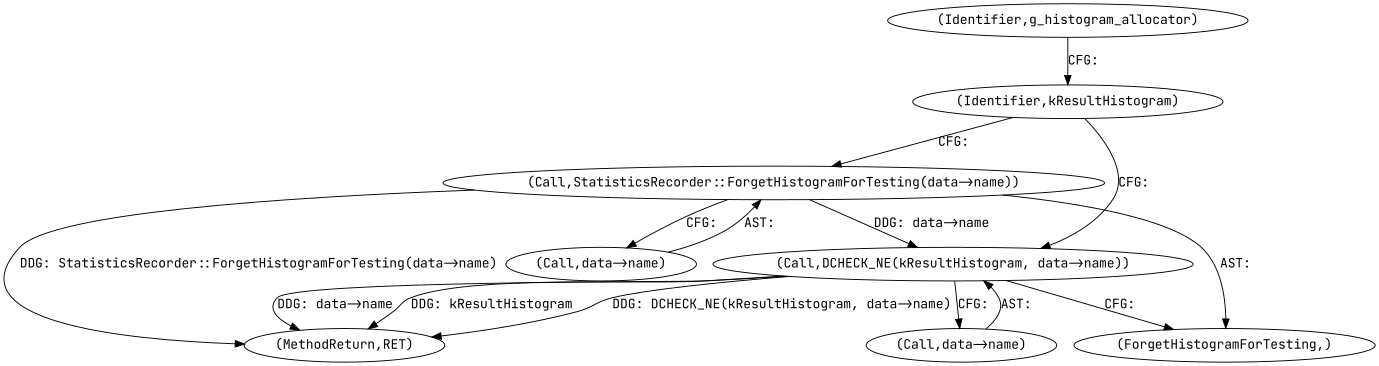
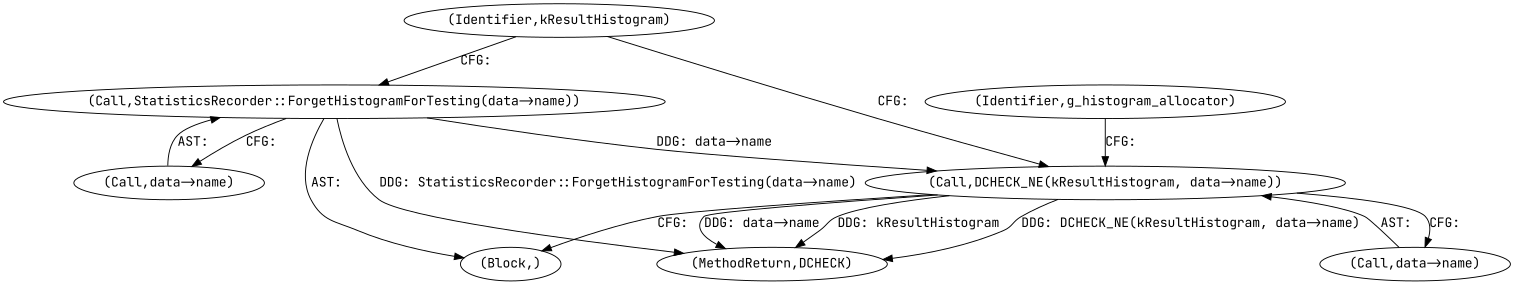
(1068, 56) -> (1105, 138)
(344, 345) -> (772, 264)
(1225, 345) -> (511, 264)
